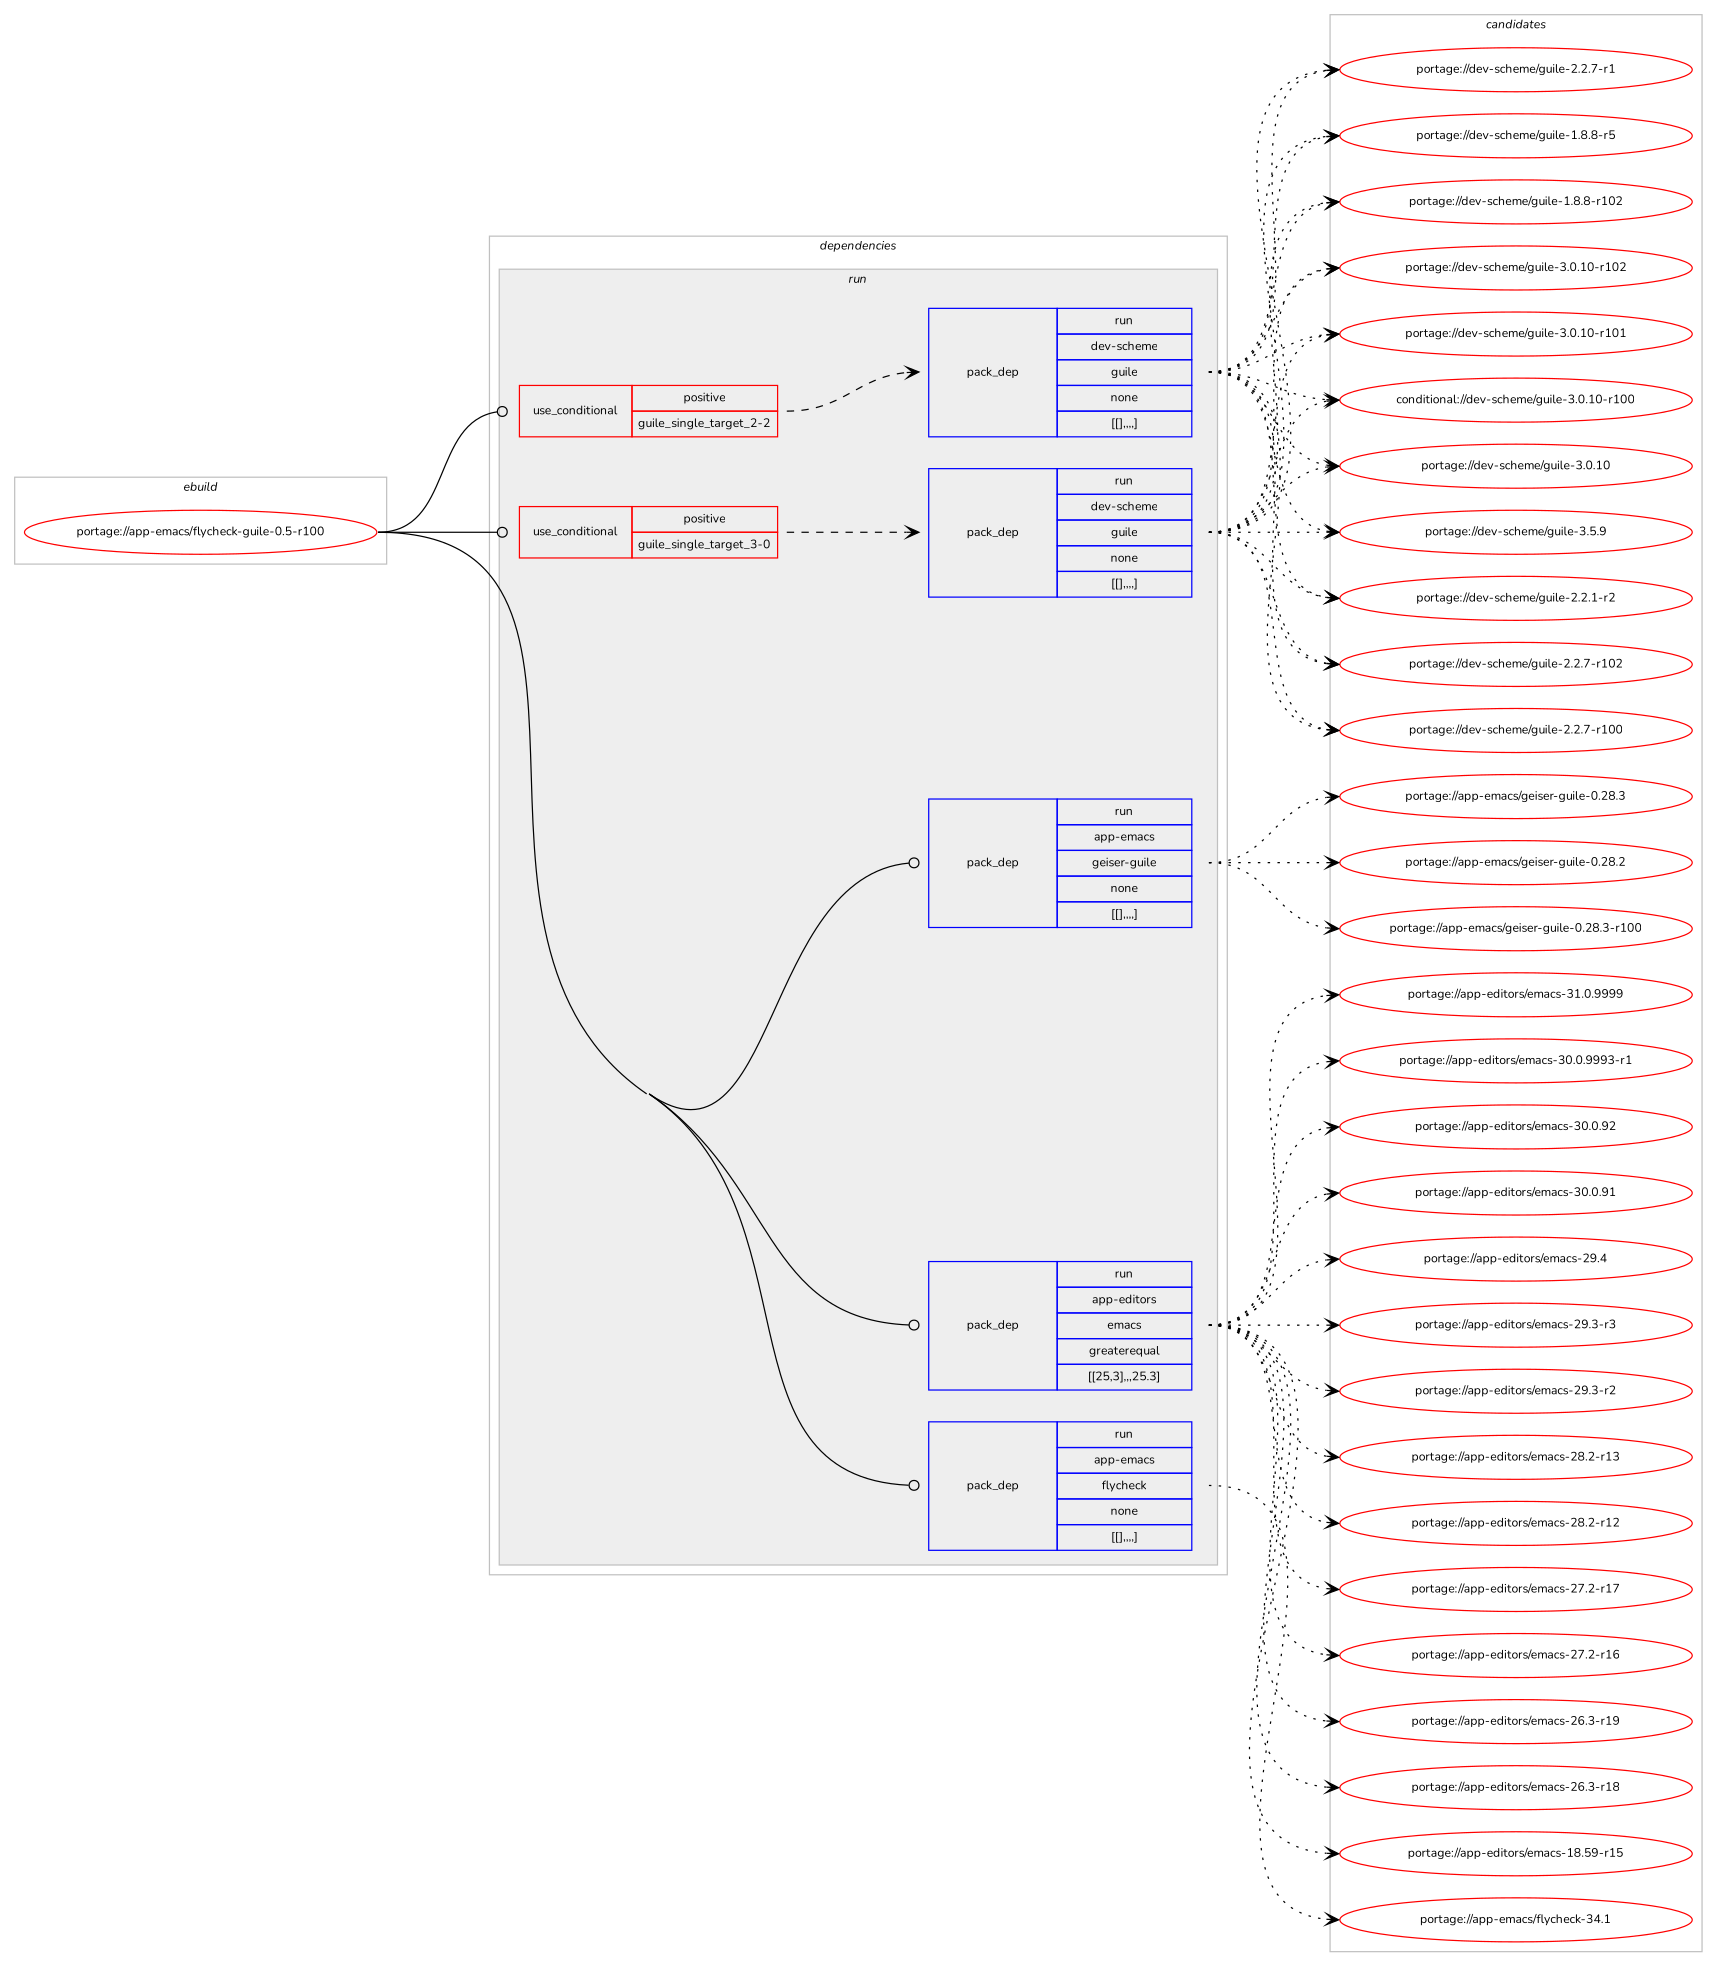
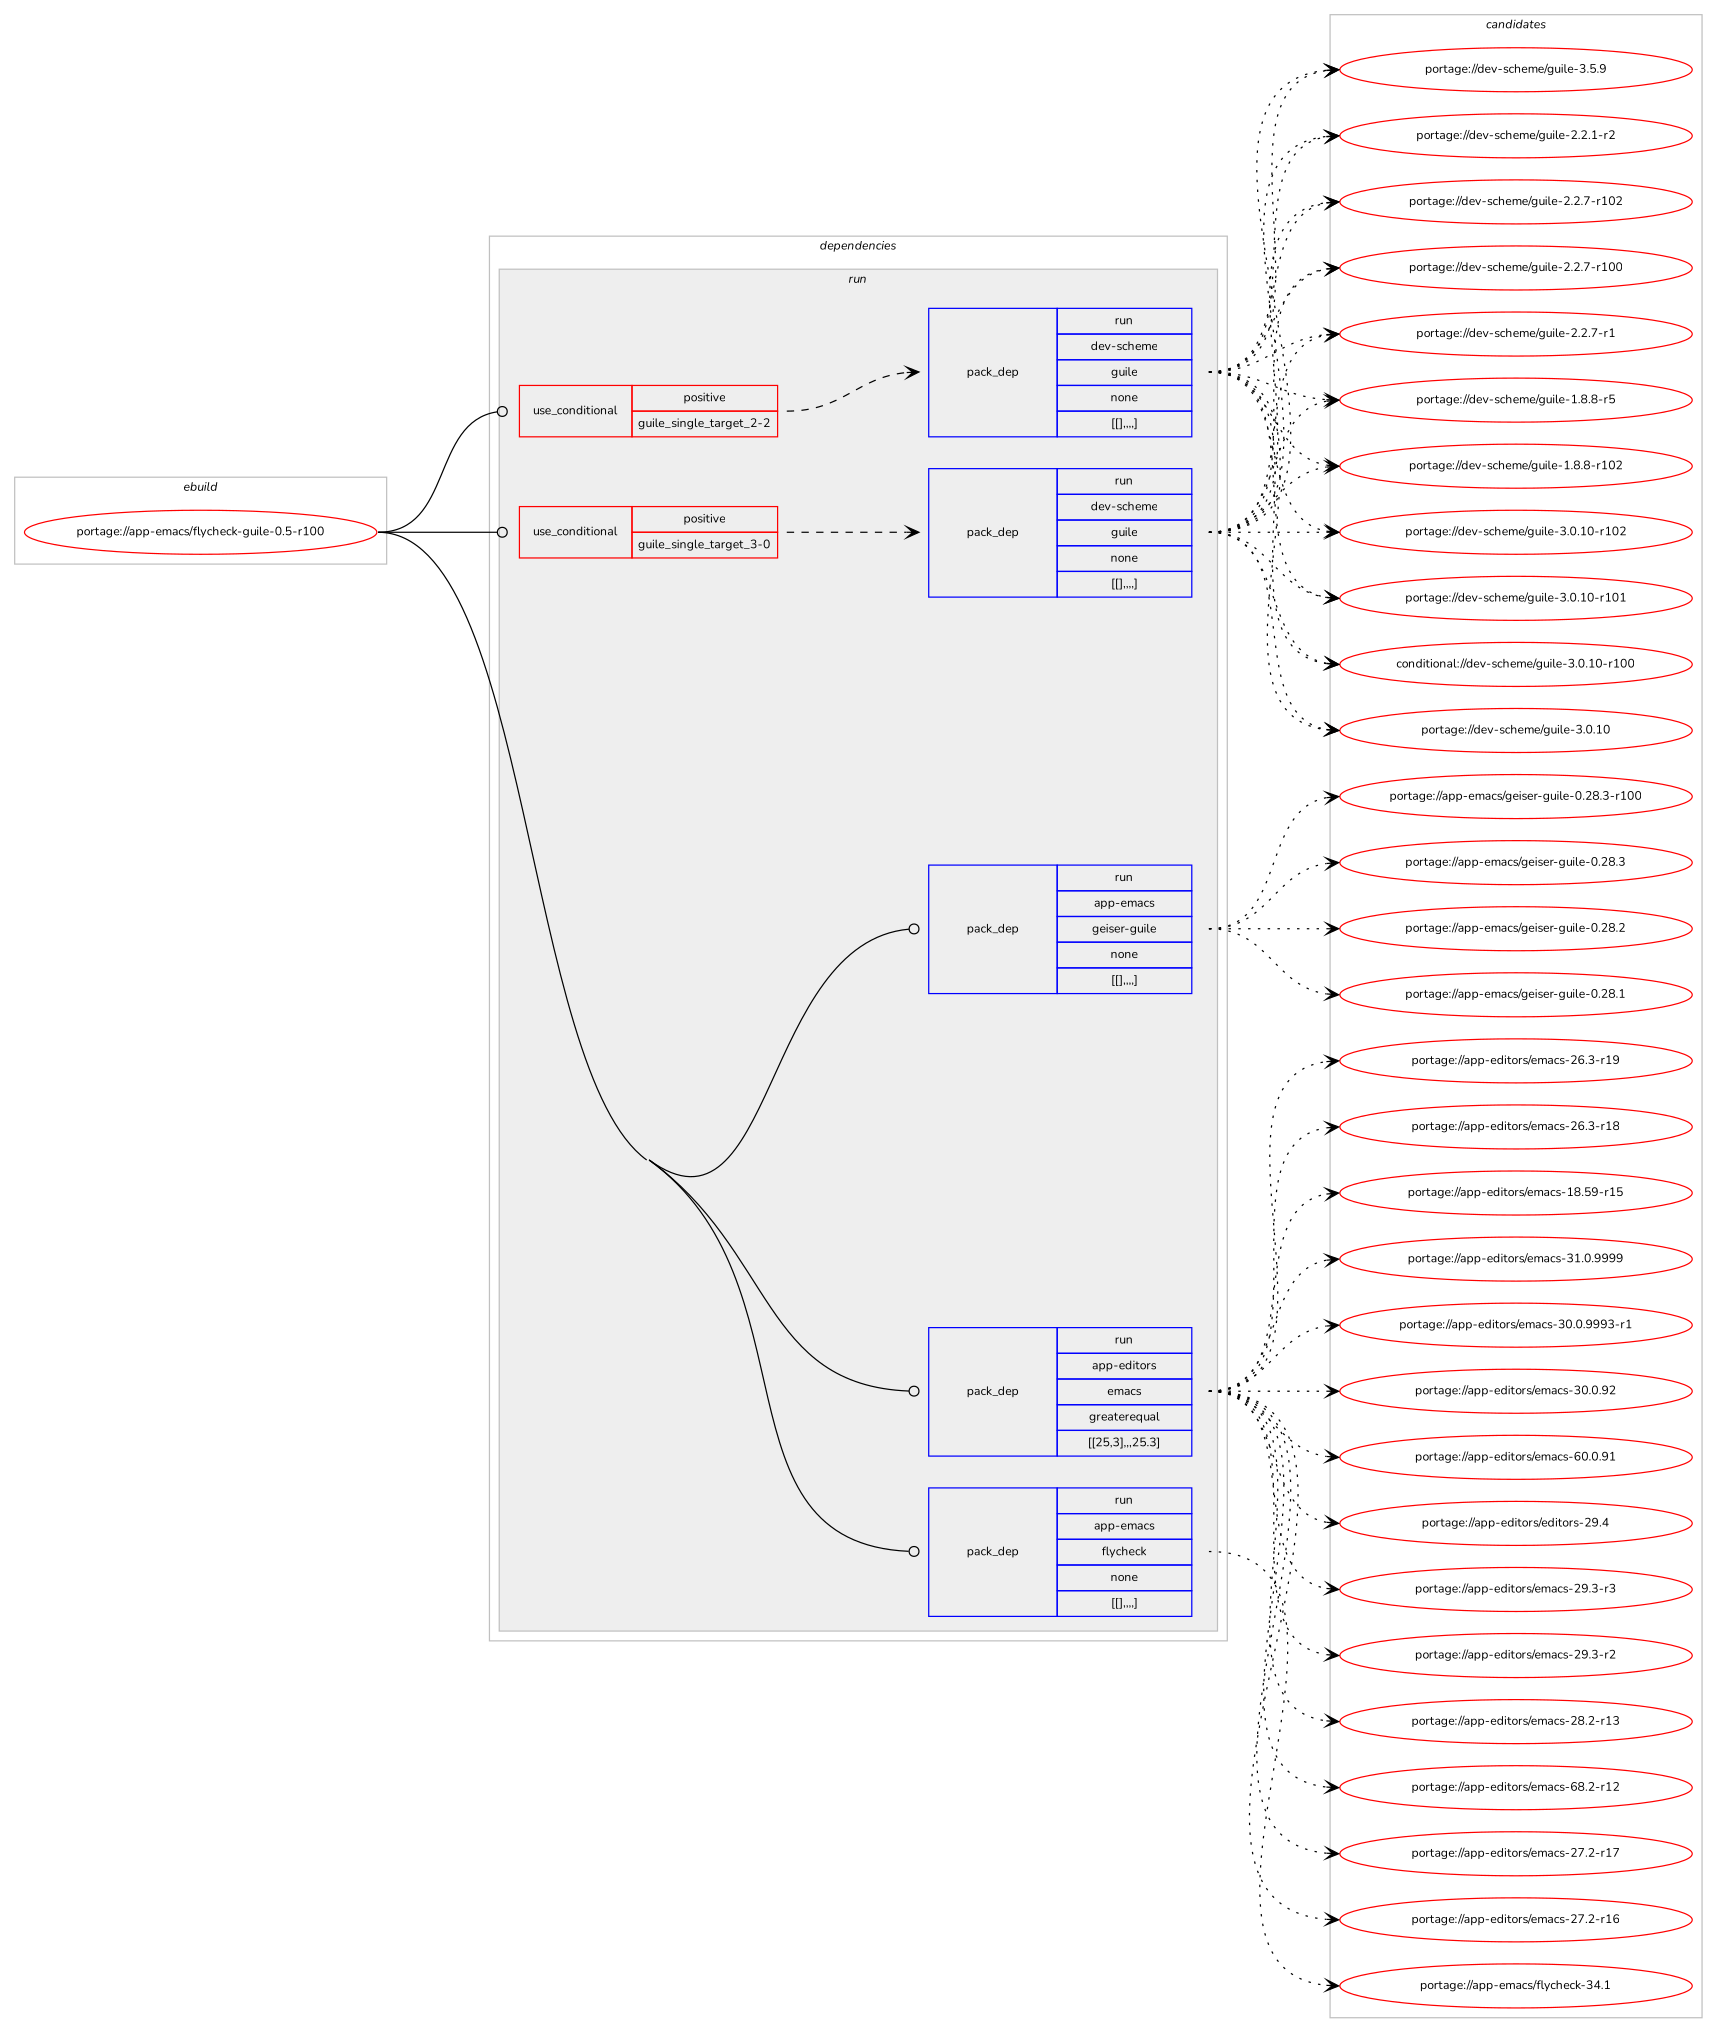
none -> (1516, 995)
(1516, 1193) -> (1516, 1457)
(1516, 1259) -> (1516, 1523)
(1516, 1523) -> (1516, 1788)
